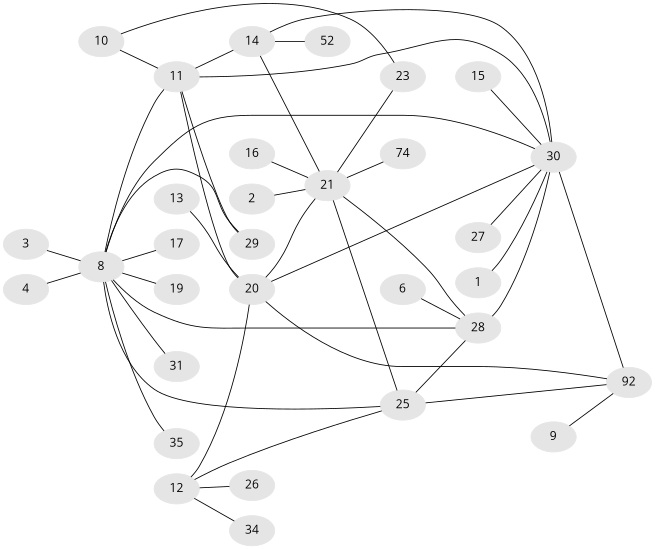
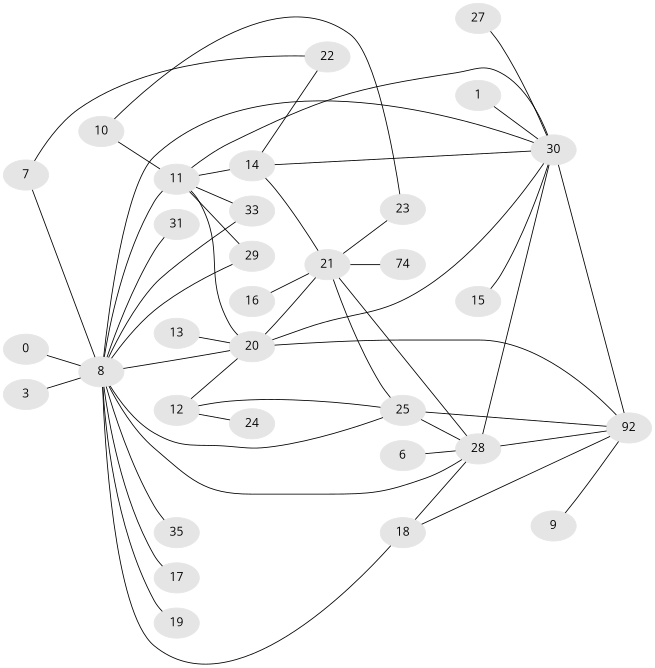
(327, 42) -> (327, 57)
none -> (26, 175)
(252, 199) -> none
none -> (252, 211)
(26, 290) -> (26, 349)
none -> (177, 360)
none -> (553, 438)
(252, 485) -> none
(252, 531) -> (252, 424)
none -> (403, 533)
